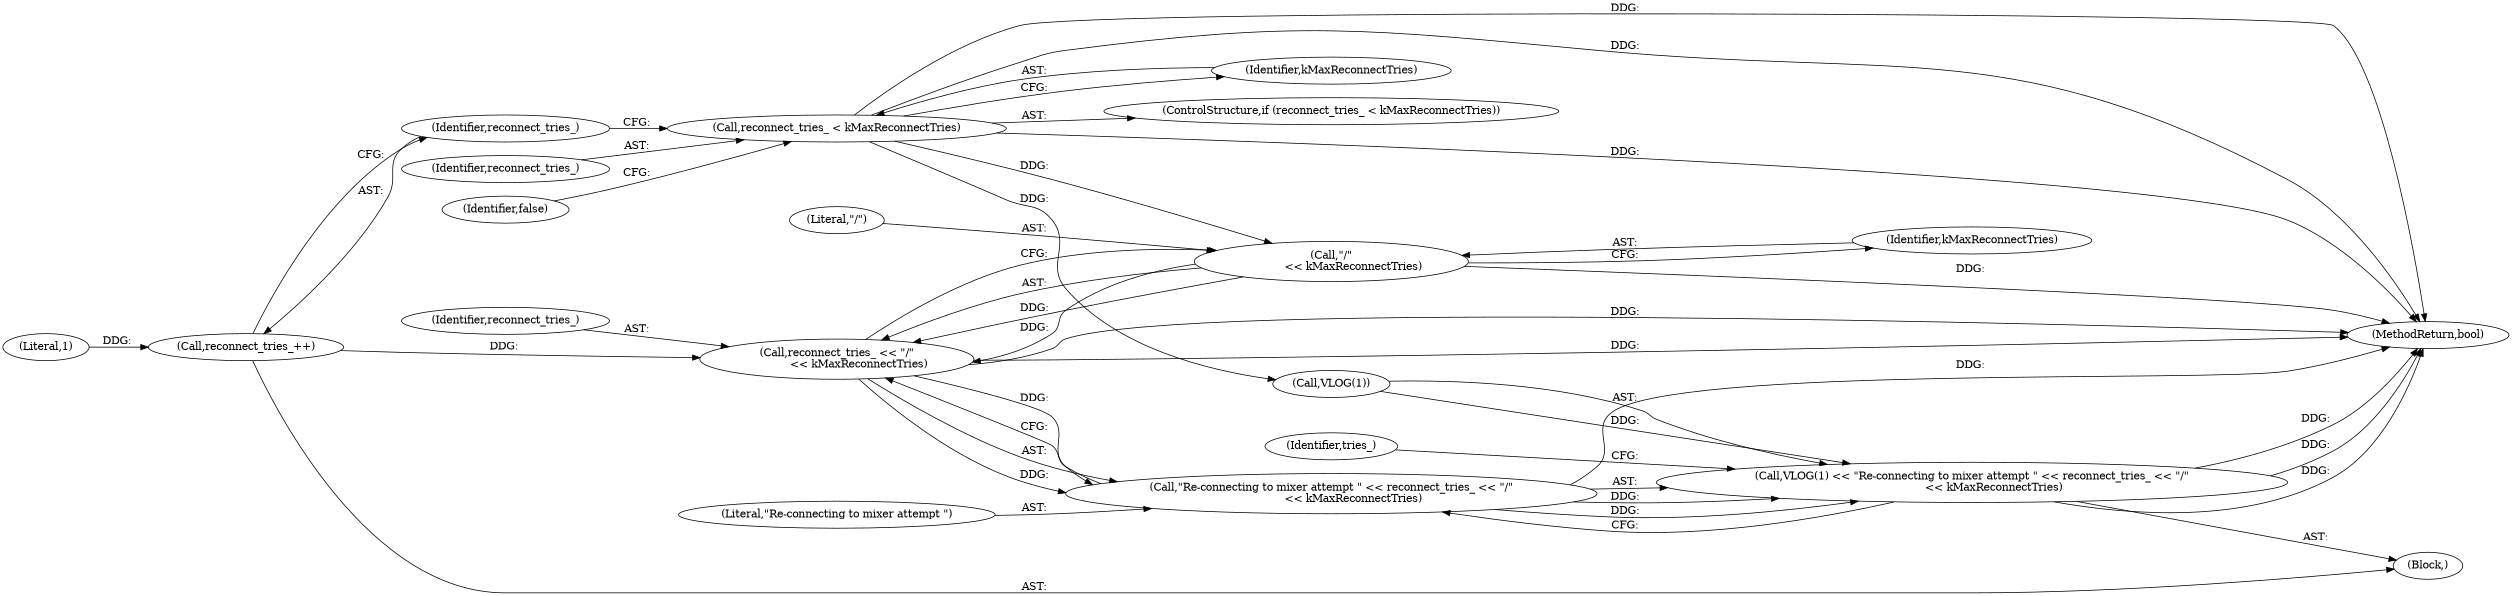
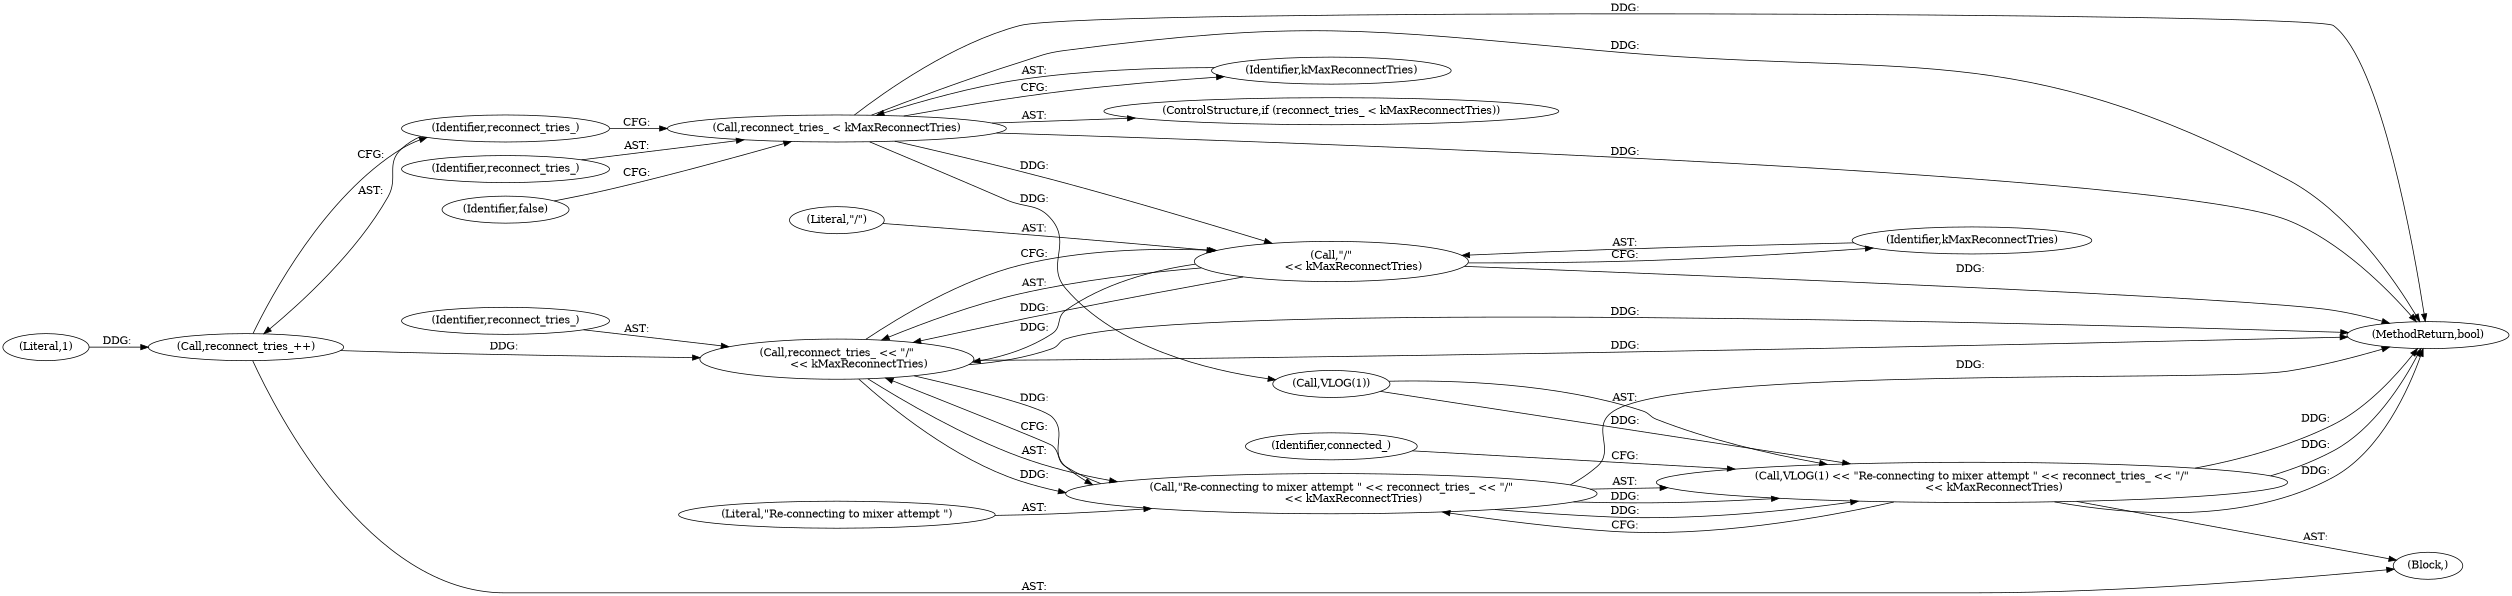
(1331, 446) -> (1331, 446)
